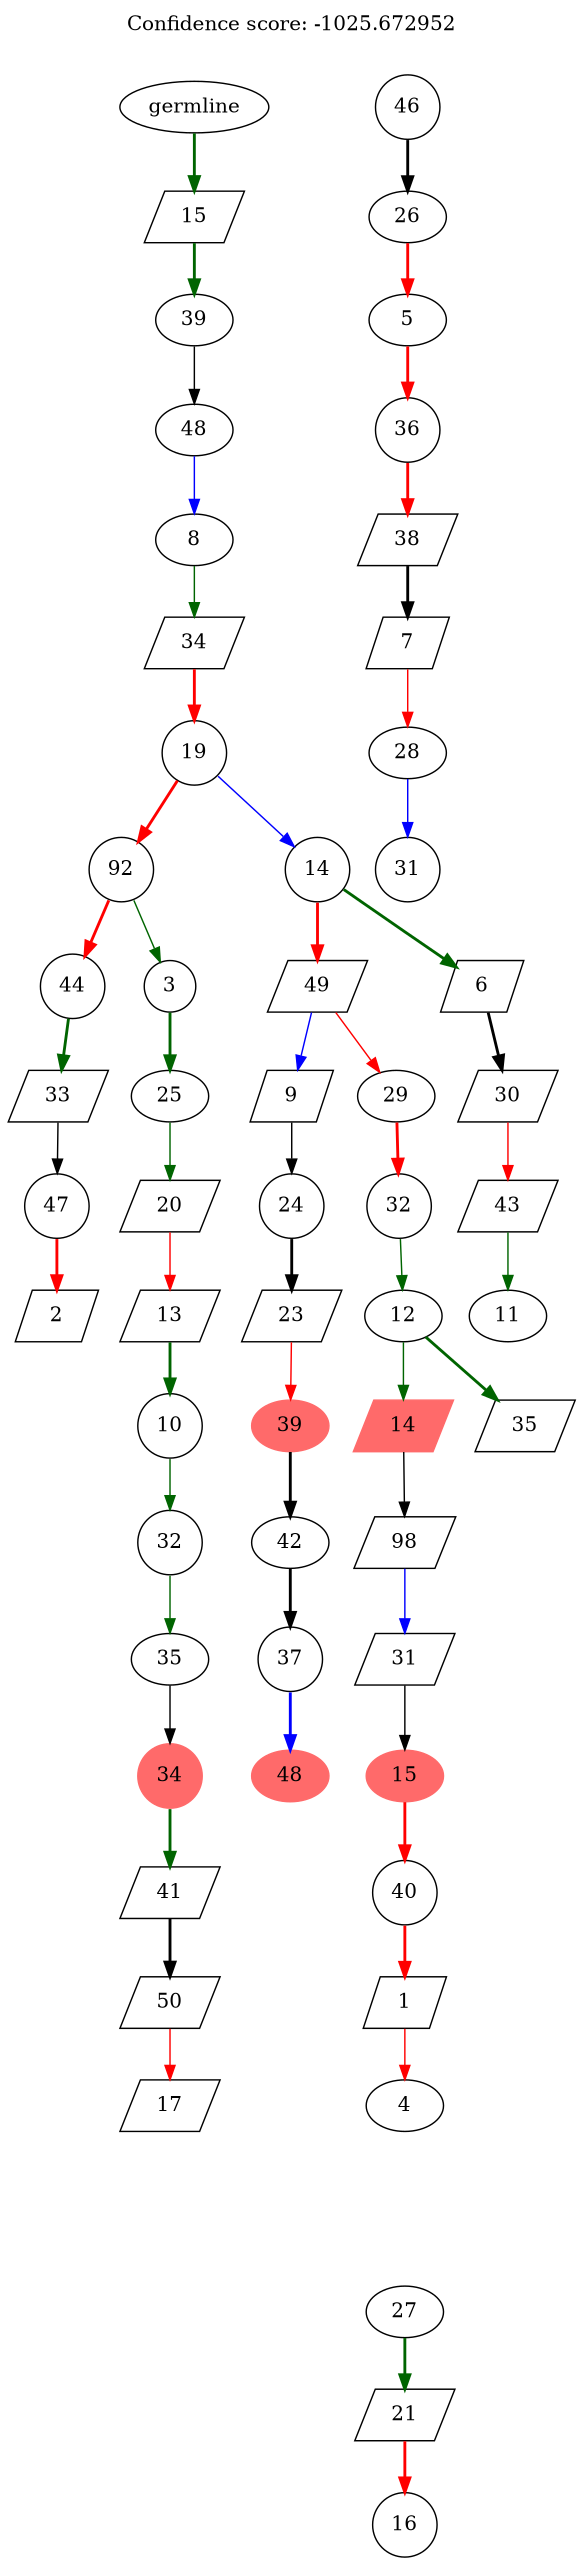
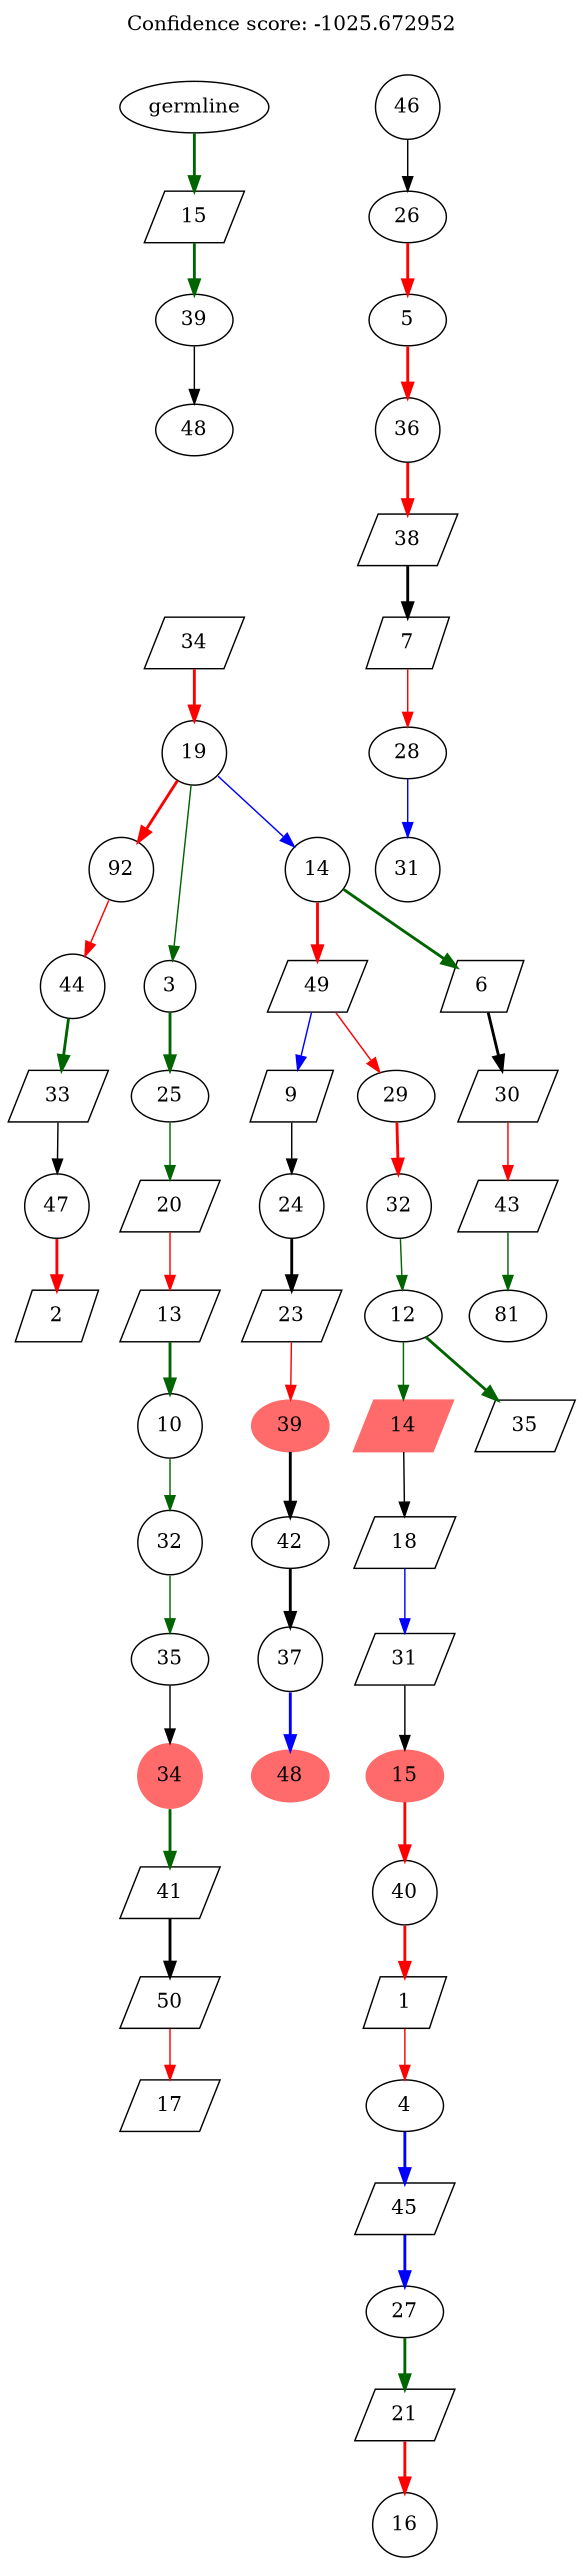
(408, 158) -> (408, 158)
(194, 540) -> none
(100, 921) -> (100, 921)
(144, 925) -> (183, 866)
(508, 1316) -> (508, 1316)
(405, 1543) -> (405, 1543)
none -> (405, 2209)
